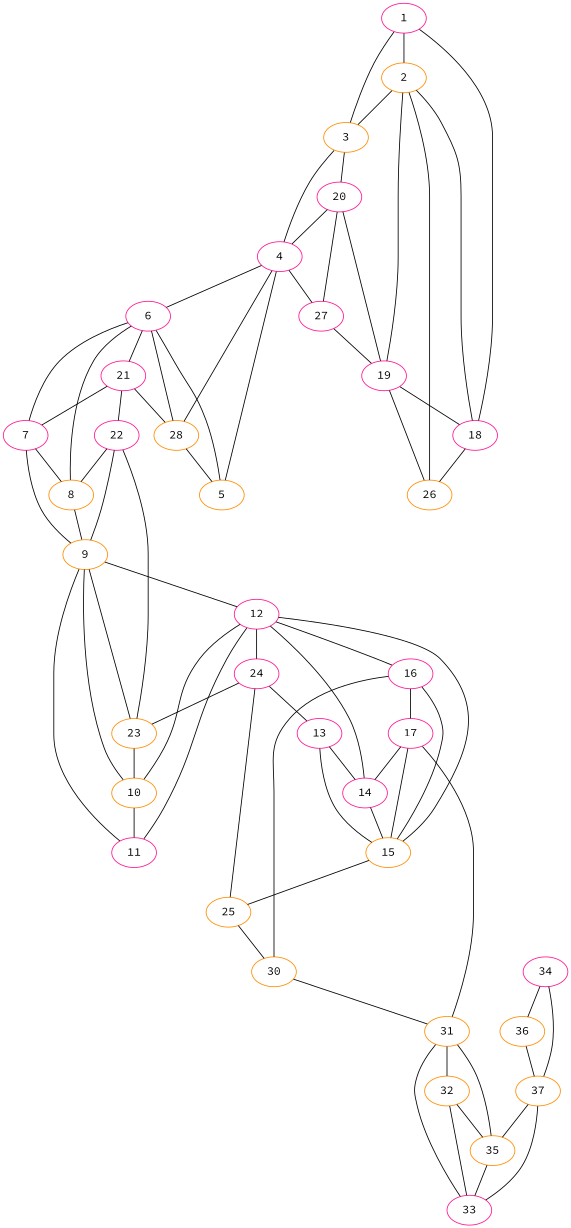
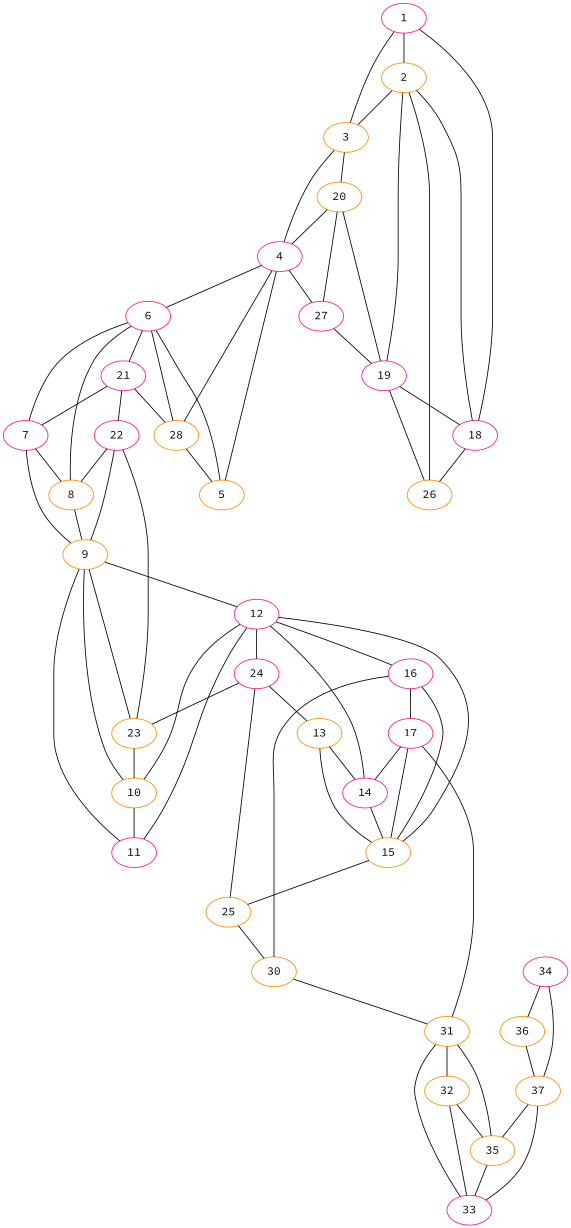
(339, 197) -> (339, 197)
(320, 733) -> (320, 733)
